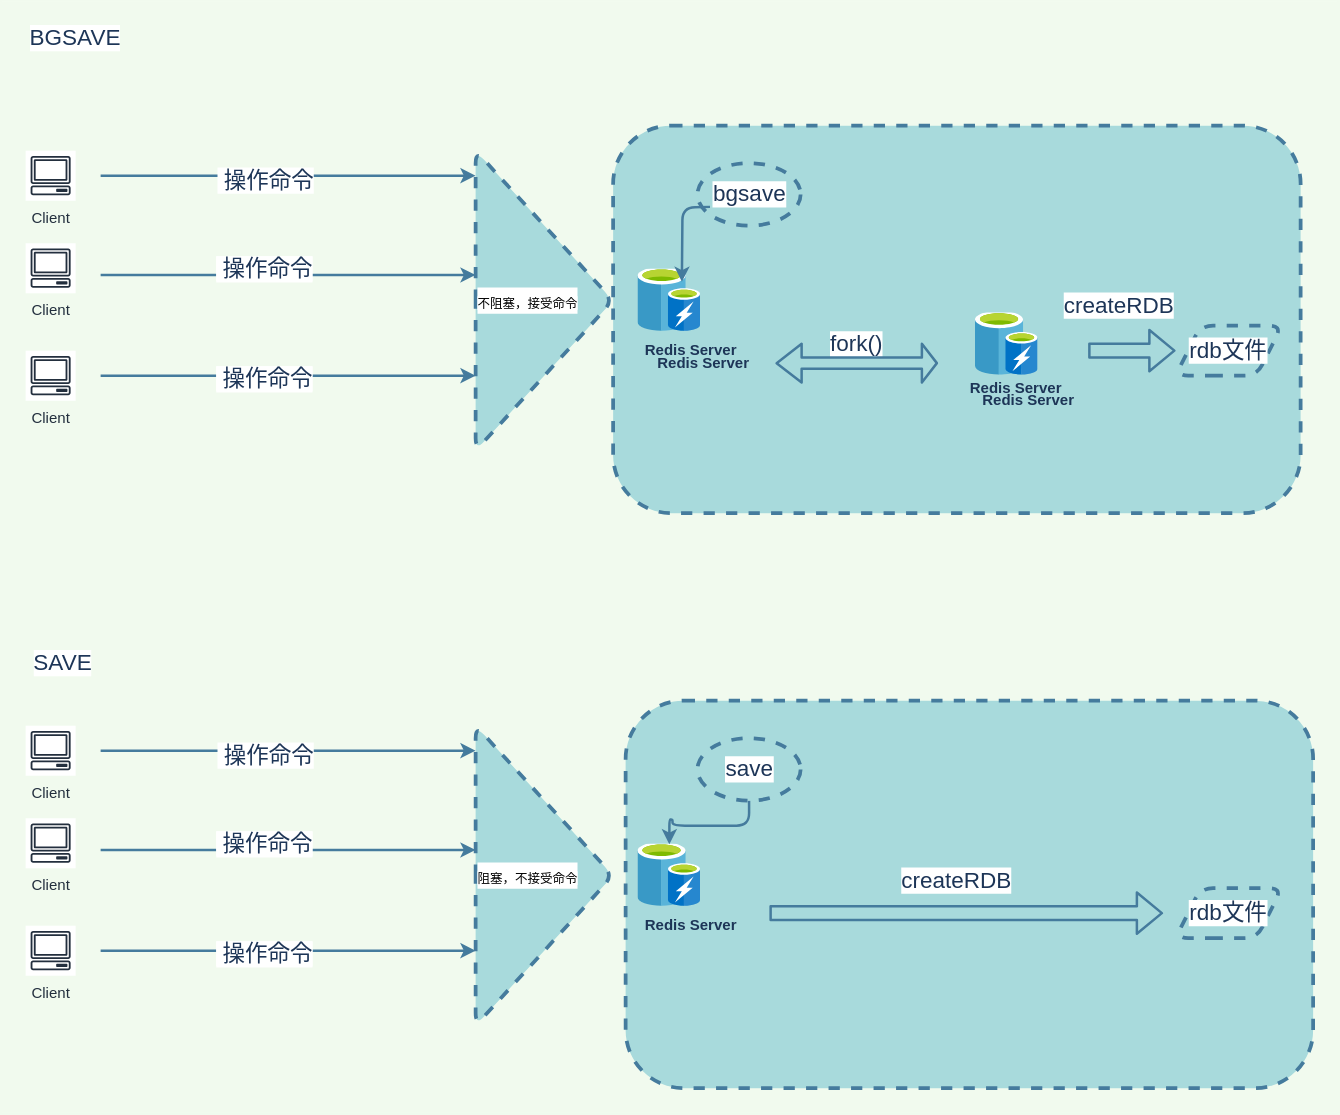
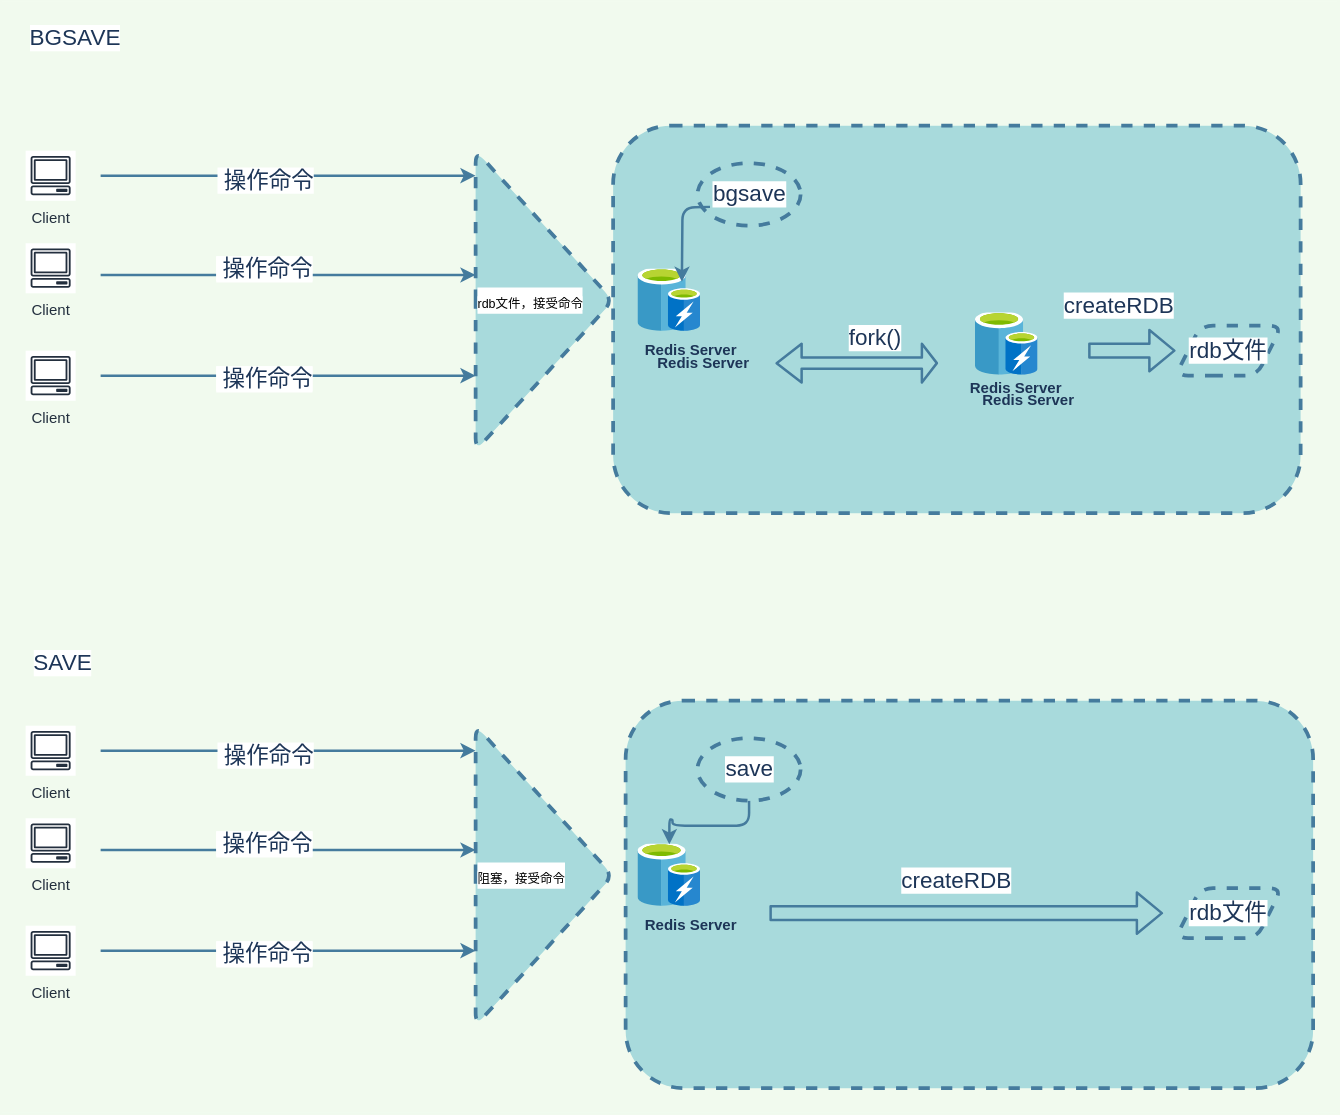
(546, 301) -> (546, 301)
(857, 344) -> (876, 338)
(546, 876) -> (546, 876)
